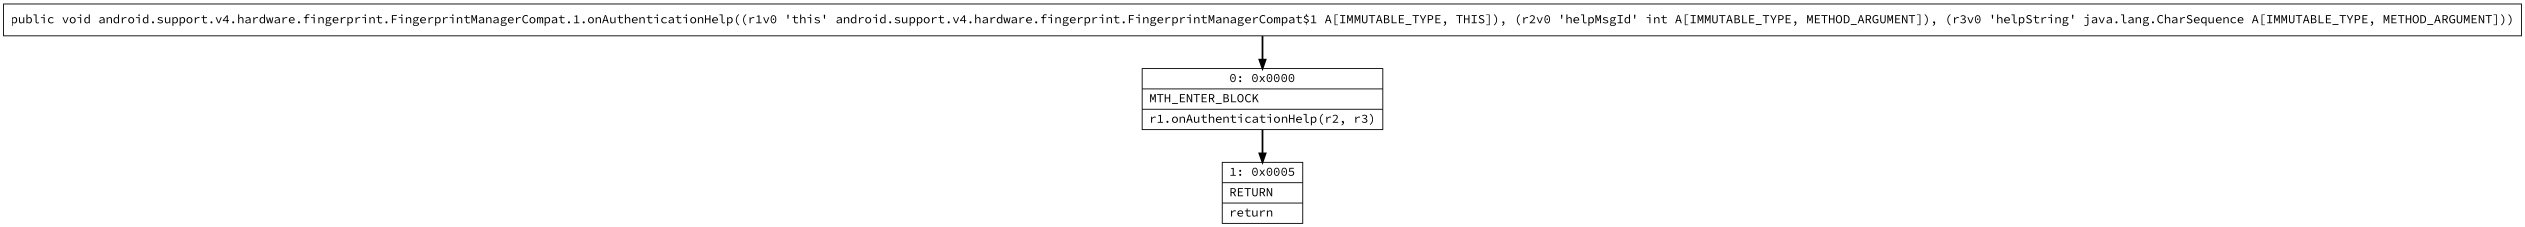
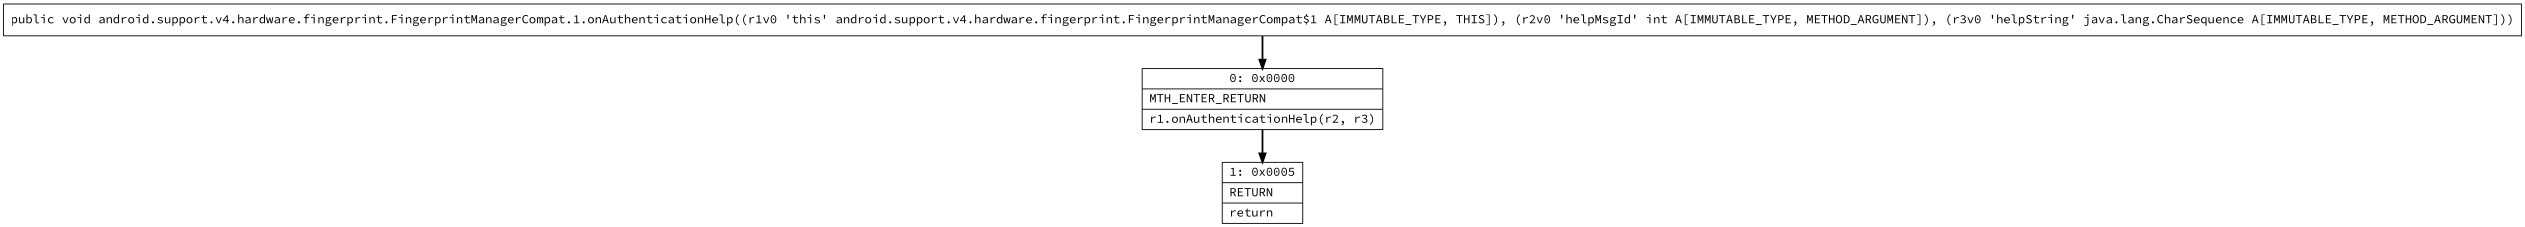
(1204, 99) -> (1208, 99)
